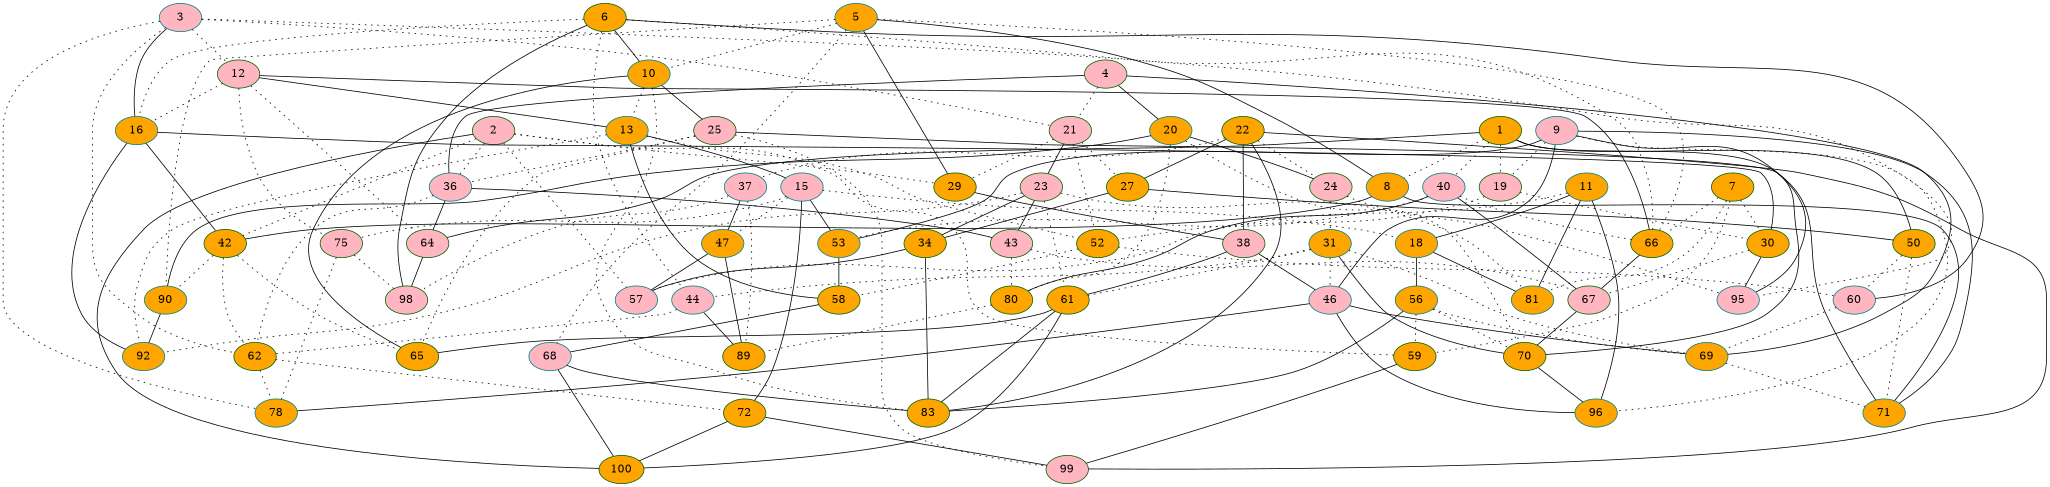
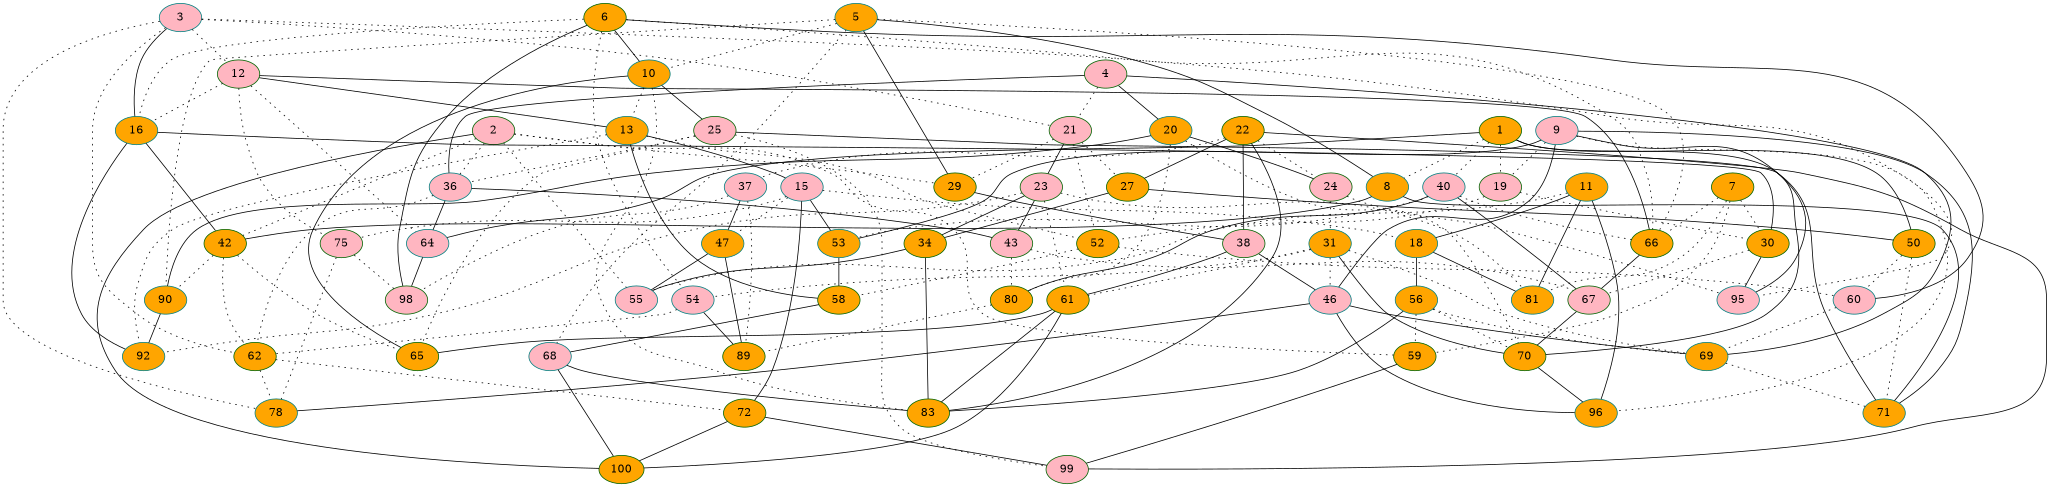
(428, 244) -> (428, 244)
(636, 300) -> (636, 300)
(693, 300) -> (693, 300)
